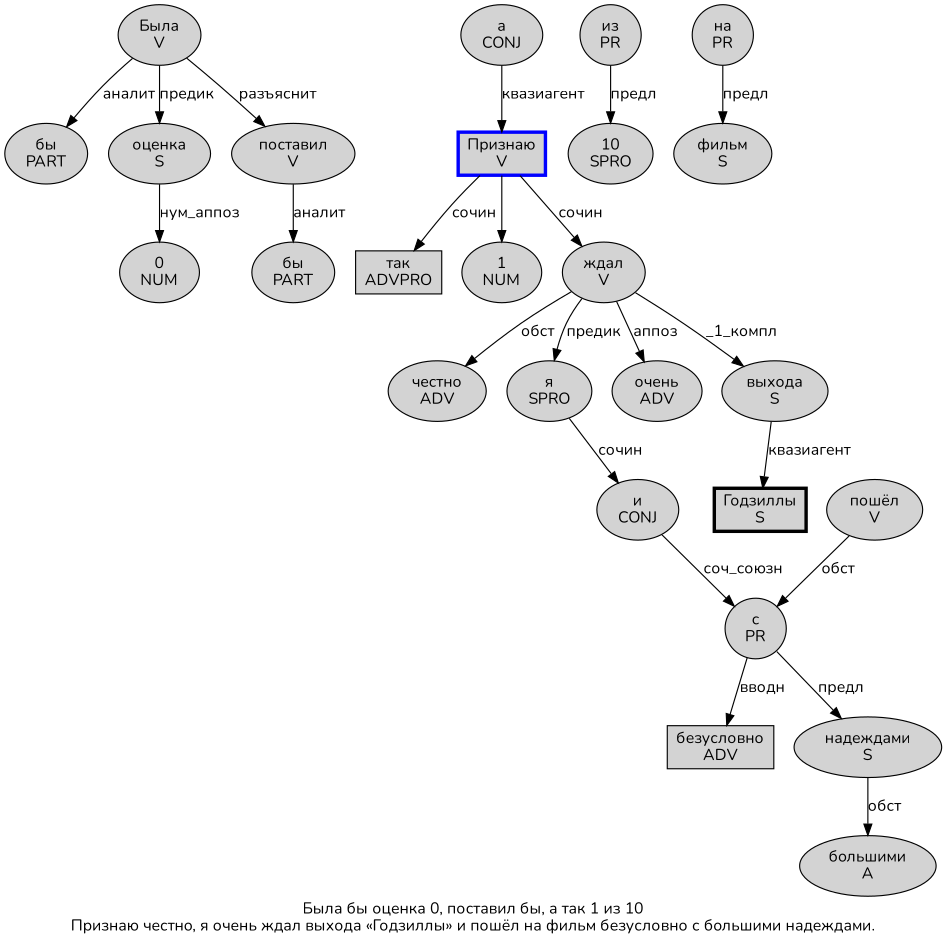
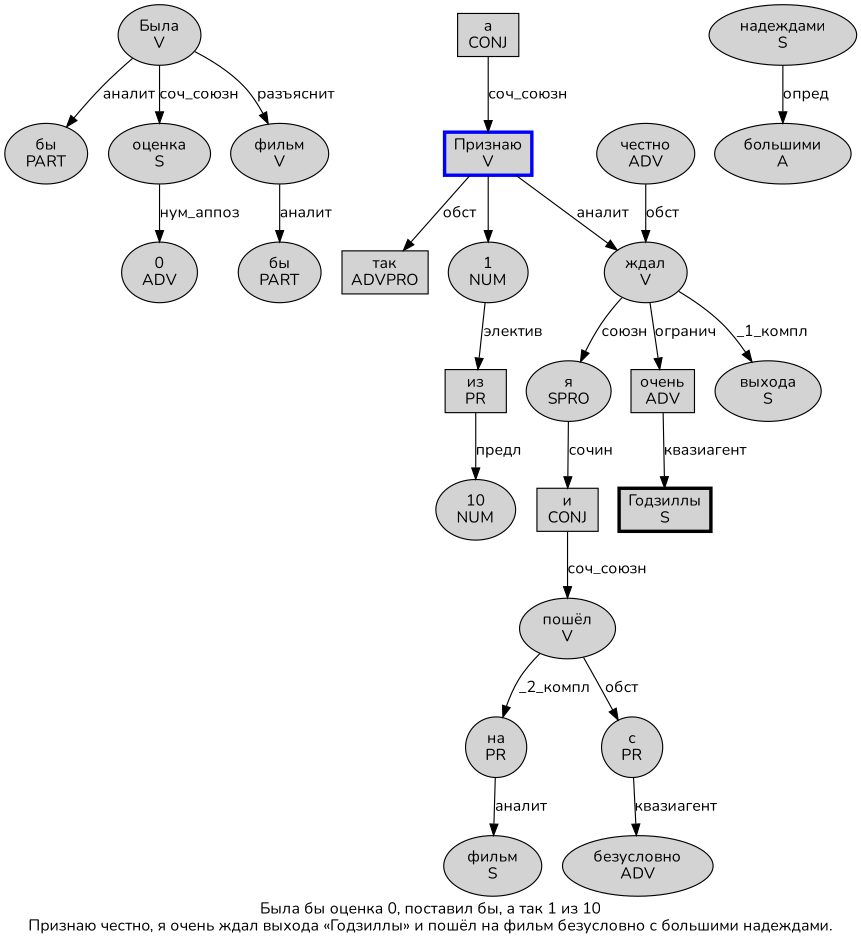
(502, 35) -> (488, 35)
(611, 35) -> (476, 391)
(187, 94) -> (199, 94)
(543, 94) -> (528, 94)
(746, 94) -> (521, 807)
(293, 154) -> (280, 154)
(611, 154) -> (476, 510)
(475, 213) -> (460, 213)
(581, 213) -> (603, 213)
(160, 272) -> (160, 272)
(521, 323) -> (646, 207)
none -> (482, 330)
(594, 332) -> (625, 332)
(656, 332) -> (686, 332)
(657, 391) -> (663, 391)
(768, 449) -> (664, 445)
(638, 510) -> (568, 510)
(694, 567) -> (568, 559)
none -> (520, 678)
(805, 681) -> none
(762, 688) -> (676, 807)
(721, 747) -> (638, 866)
(885, 807) -> (806, 94)
